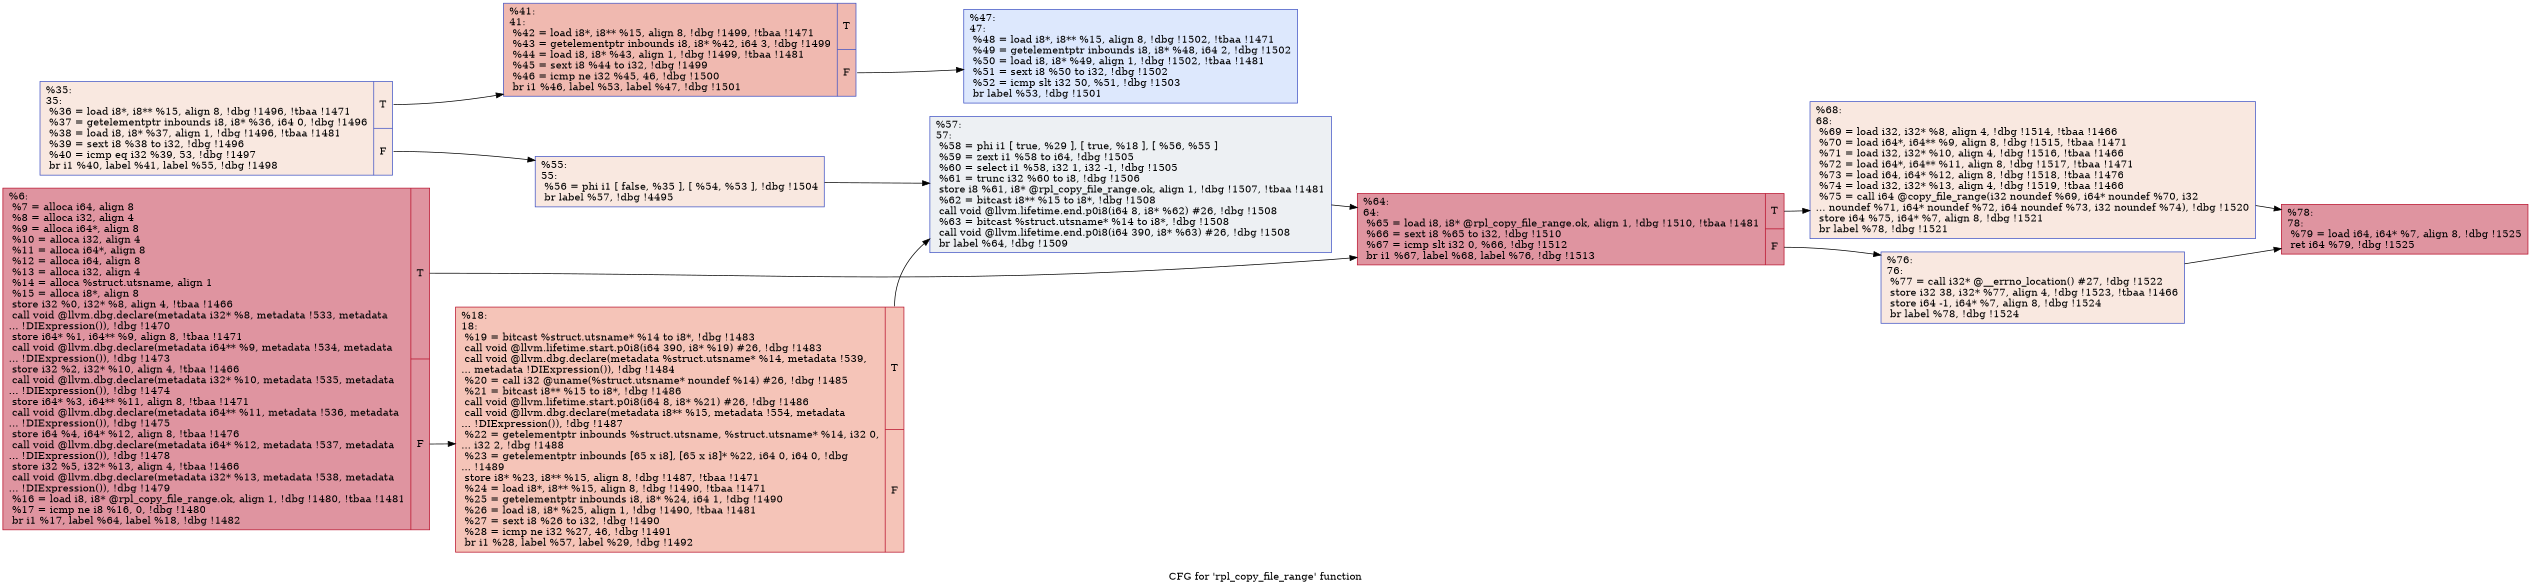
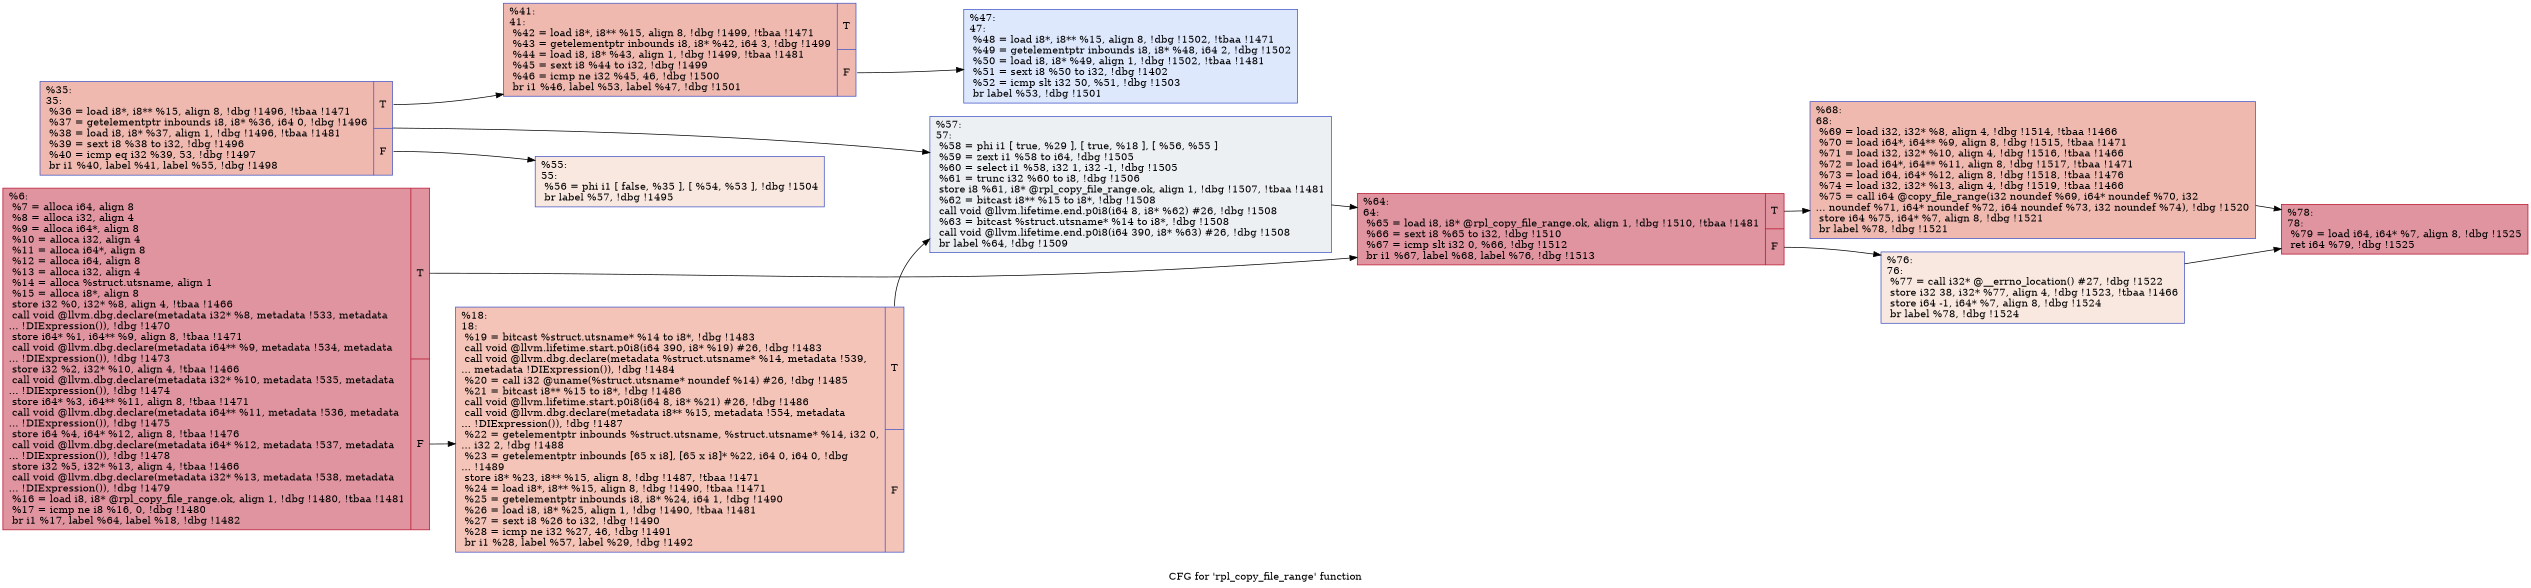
(1069, 72) -> (1069, 72)
(216, 128) -> (216, 128)
(2033, 170) -> (2033, 170)
(874, 183) -> (658, 134)
(607, 198) -> (607, 198)
(680, 430) -> (680, 430)
